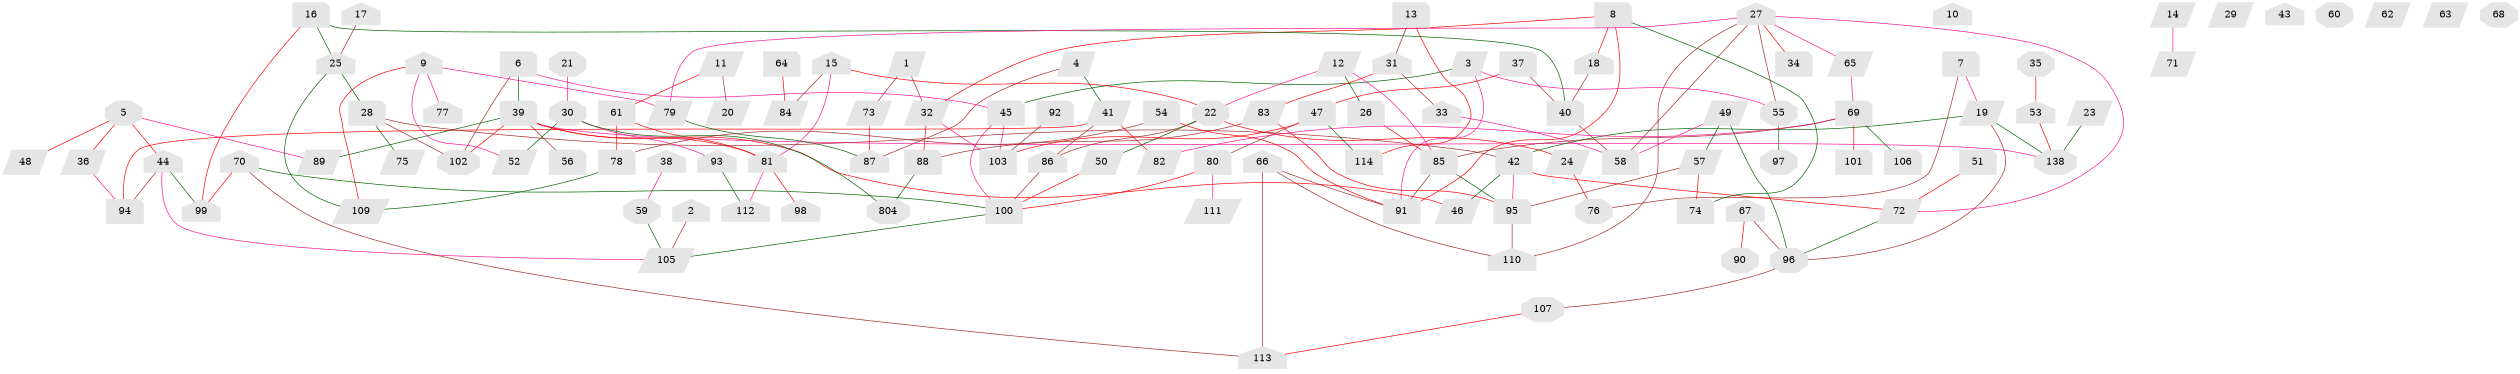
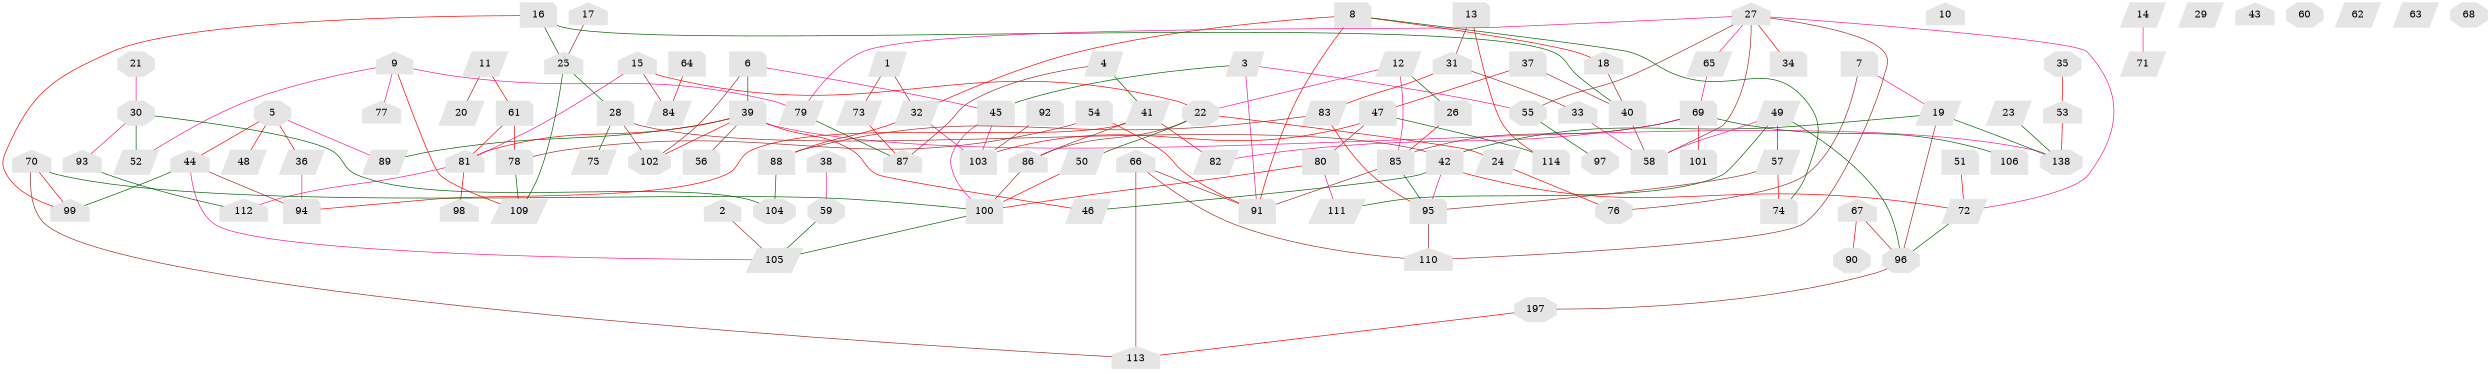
none -> (1545, 196)
(888, 211) -> (774, 211)
(1543, 310) -> (1535, 310)
